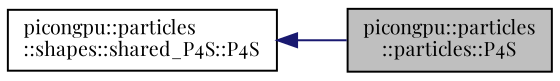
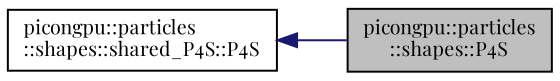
(450, 40) -> (450, 40)
